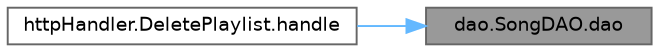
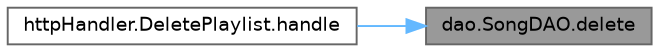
(539, 26) -> (539, 26)
